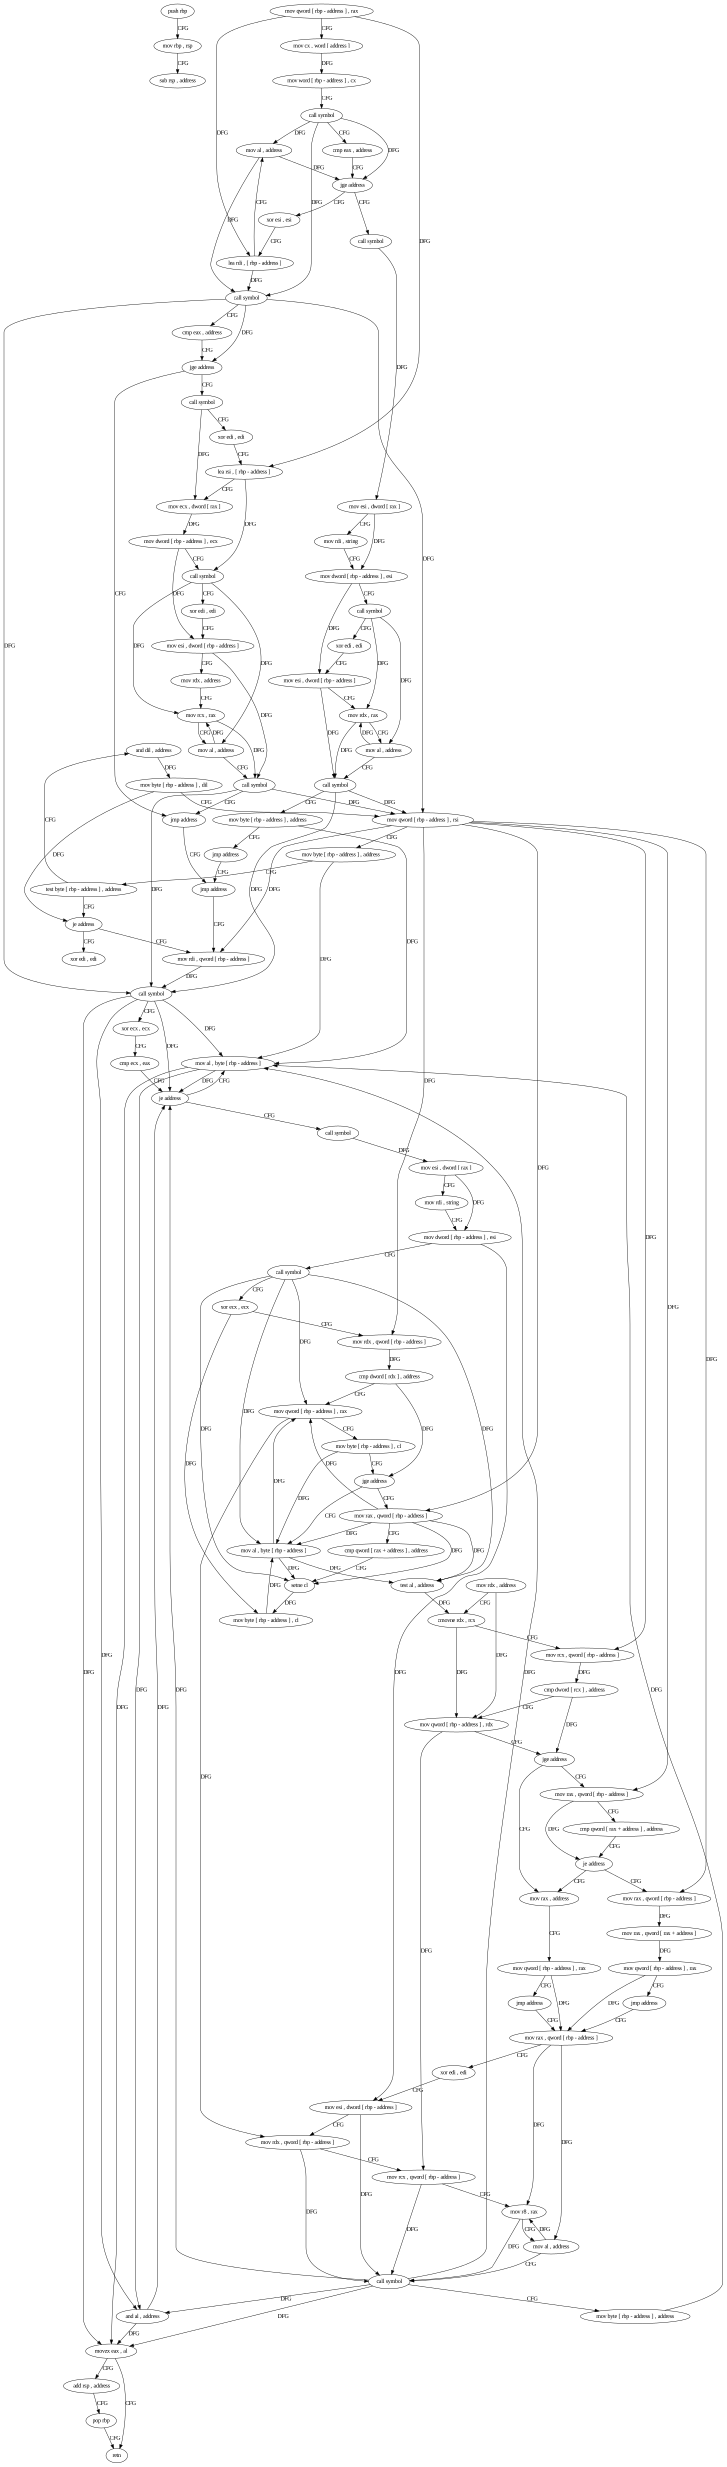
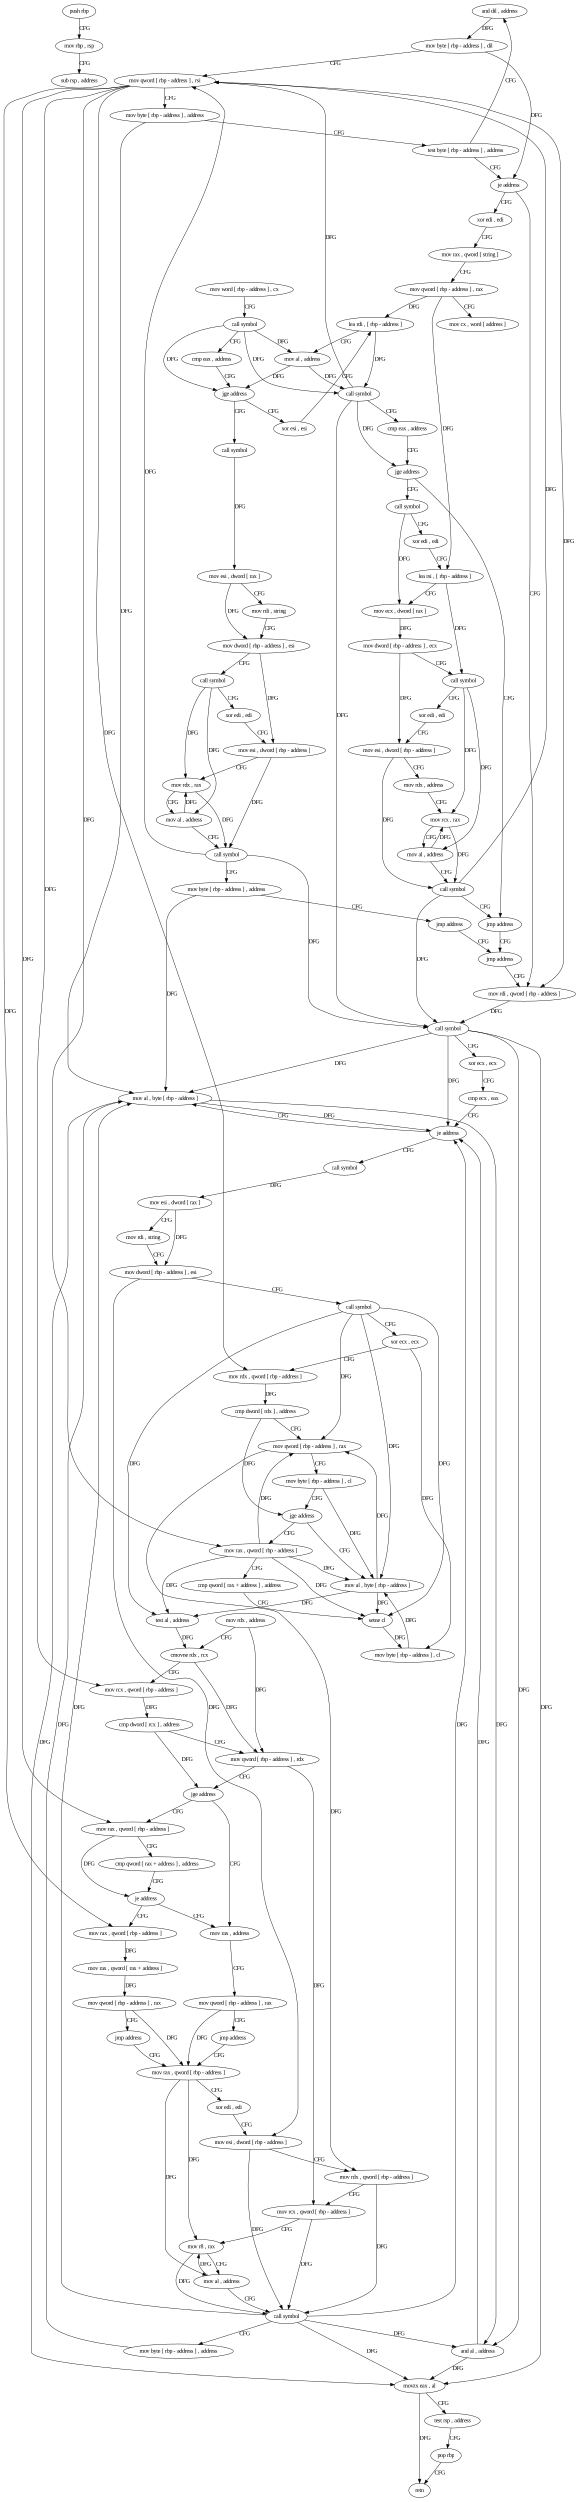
(322, 61) -> none
none -> (470, 255)
(92, 2386) -> (452, 2421)
(131, 2403) -> (425, 2438)
